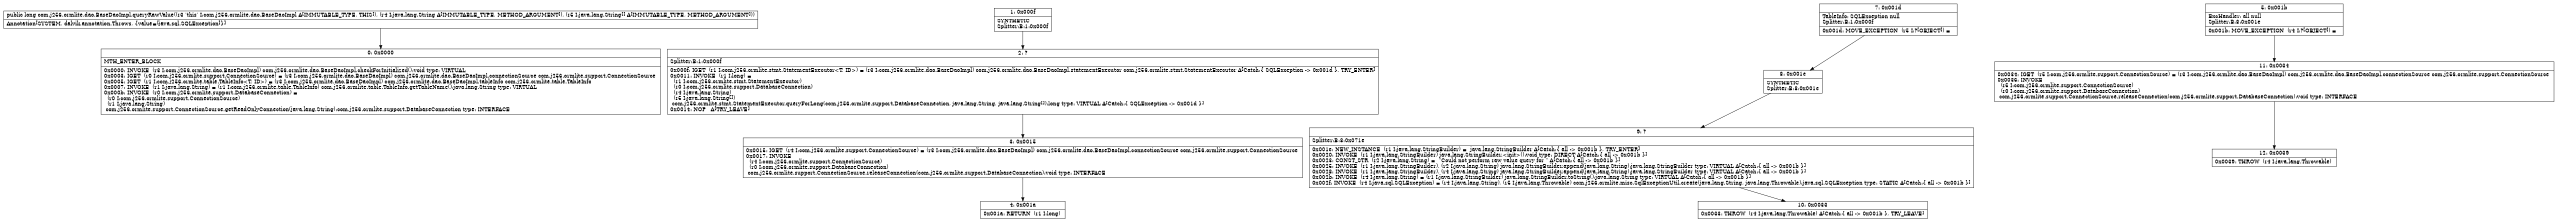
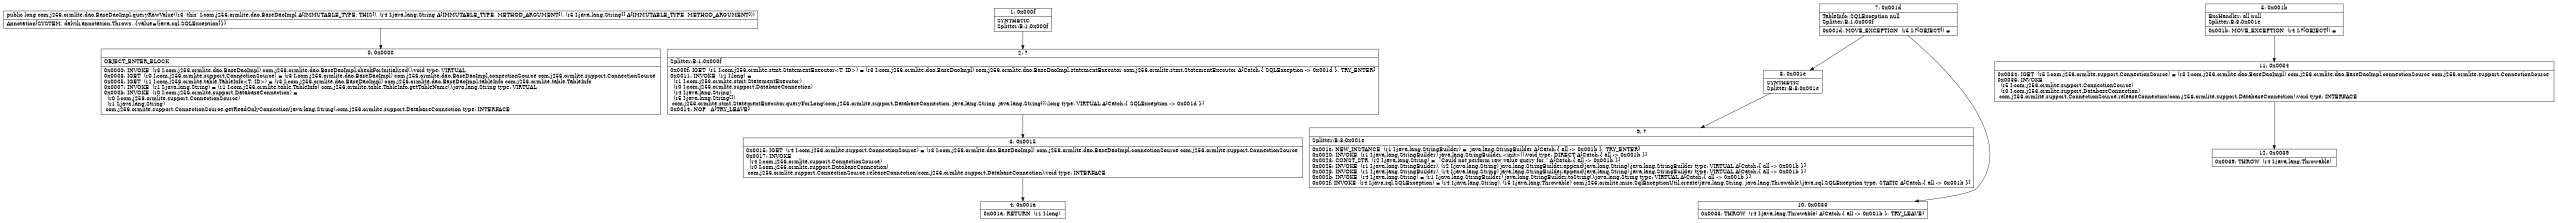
(133, 62) -> (137, 62)
(1339, 141) -> (1339, 141)
(1761, 194) -> (1985, 129)
